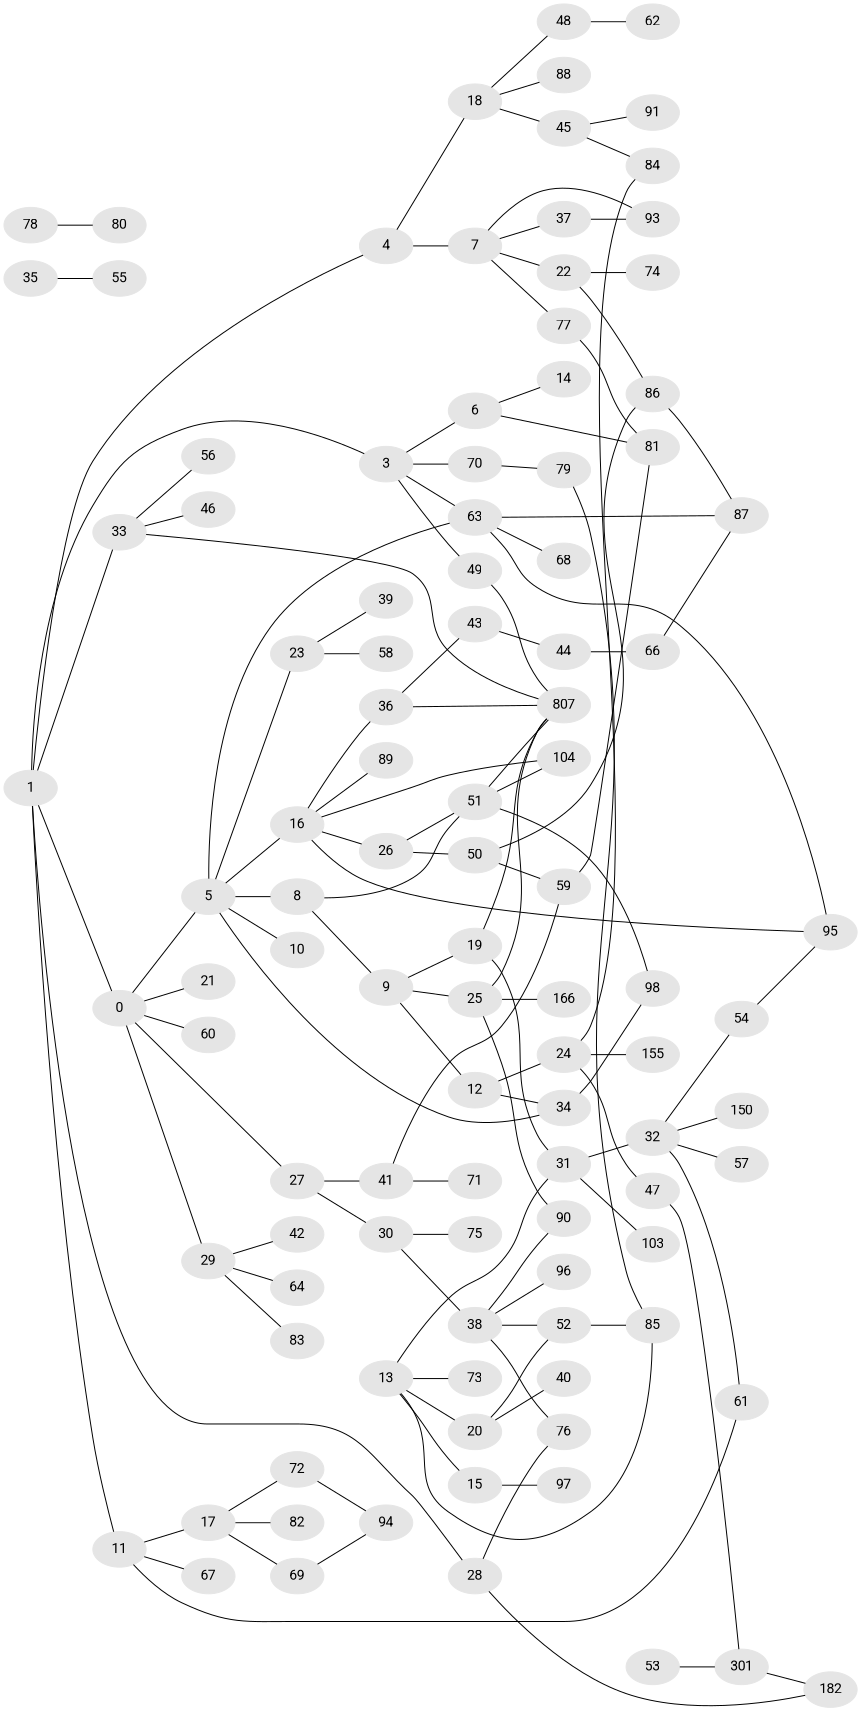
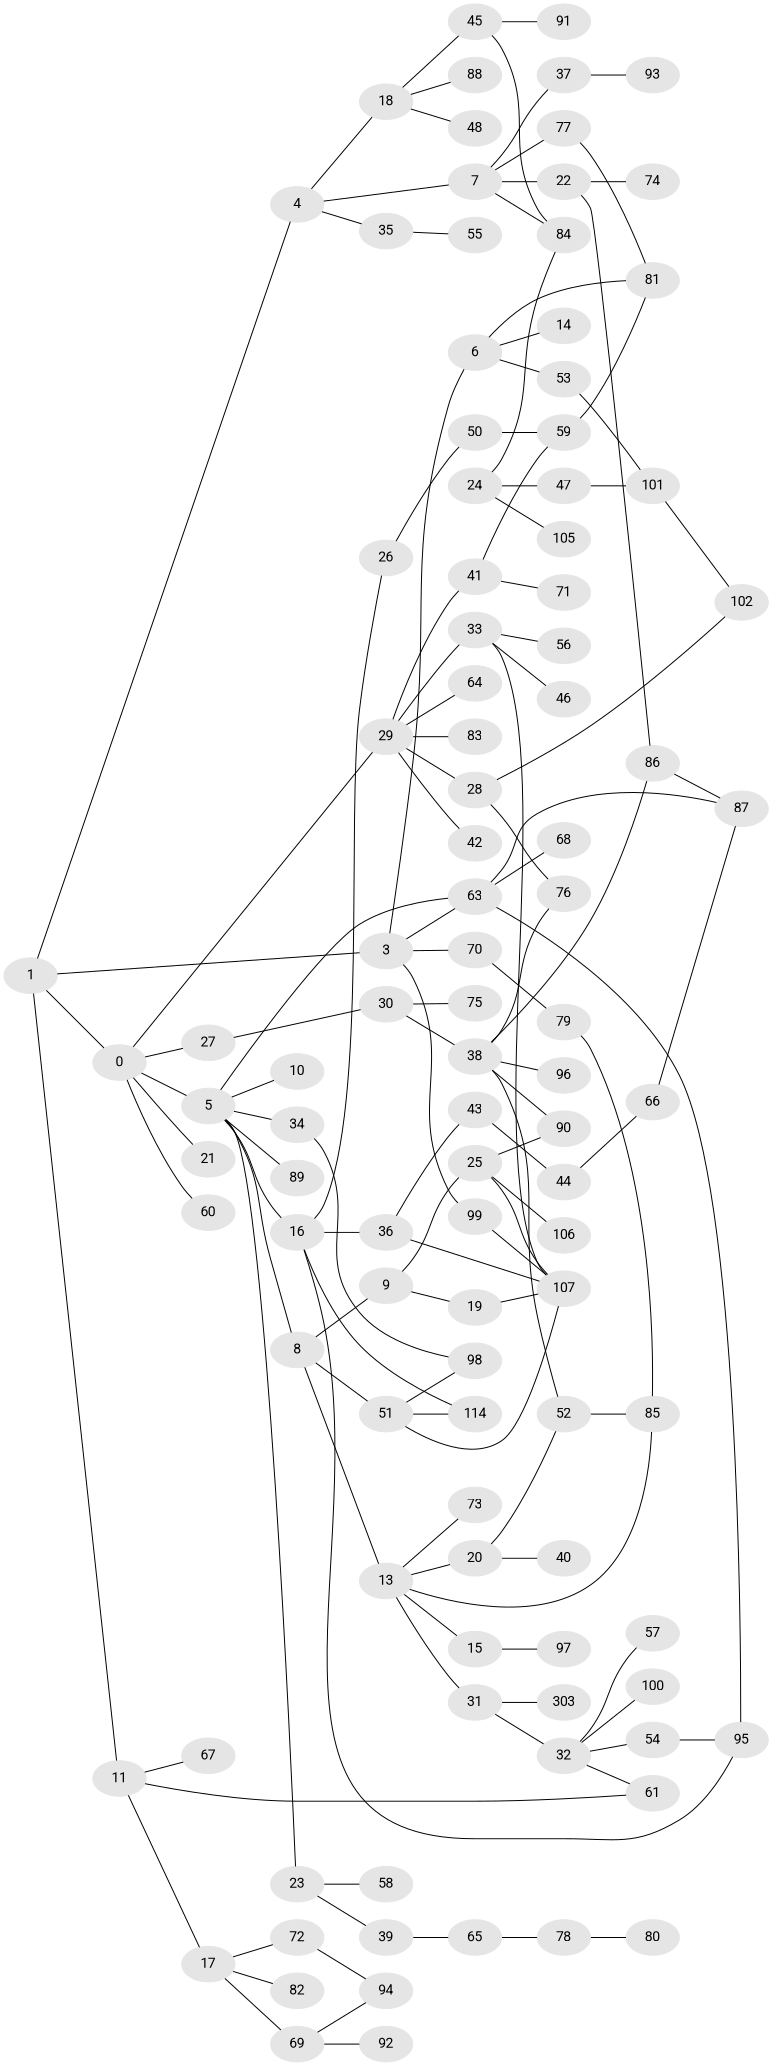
(653, 22) -> none
(555, 189) -> (519, 208)
none -> (342, 218)
none -> (519, 366)
(475, 571) -> (475, 1217)
(618, 627) -> (589, 923)
(75, 660) -> (428, 682)
(564, 705) -> (564, 1289)
(564, 758) -> (475, 1414)
(342, 792) -> (253, 1142)
(430, 827) -> none
(564, 999) -> (564, 1235)
(520, 1055) -> none
(653, 1055) -> (564, 539)
(475, 1090) -> none
(742, 1111) -> (653, 1687)
(342, 1181) -> (427, 639)
(653, 1244) -> (564, 1702)
(107, 1289) -> (431, 763)
none -> (342, 1466)
(742, 1667) -> (653, 486)
(830, 1690) -> (742, 602)
none -> (475, 1937)
none -> (386, 2044)
